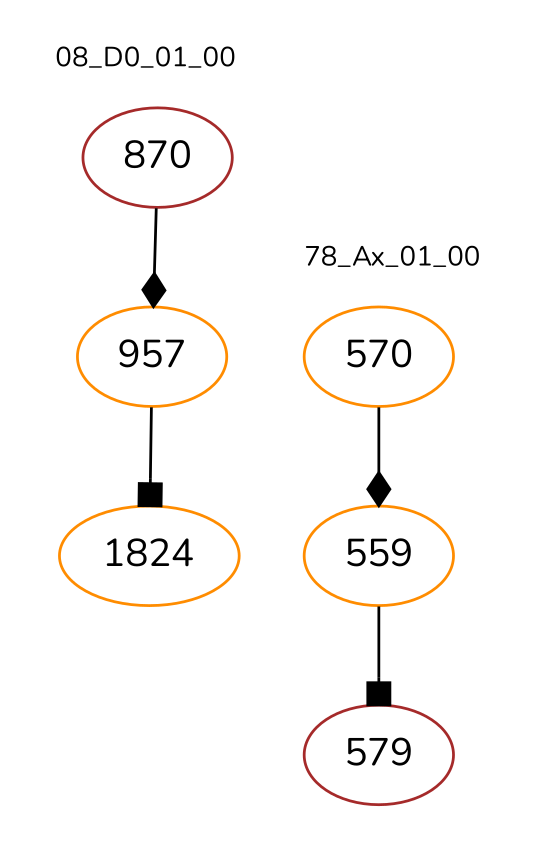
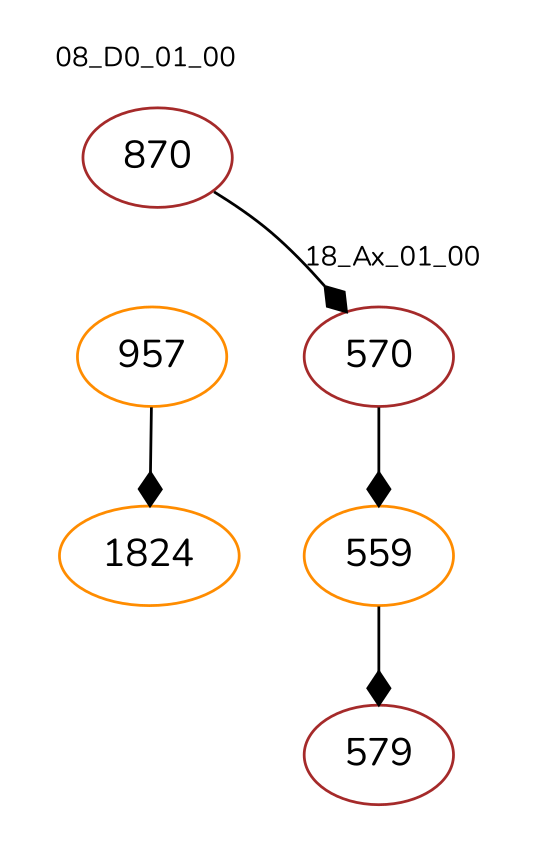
(155, 241) -> (300, 259)
(393, 259) -> (393, 259)
(379, 357) -> (379, 357)
(151, 443) -> (151, 443)
(379, 642) -> (379, 642)
